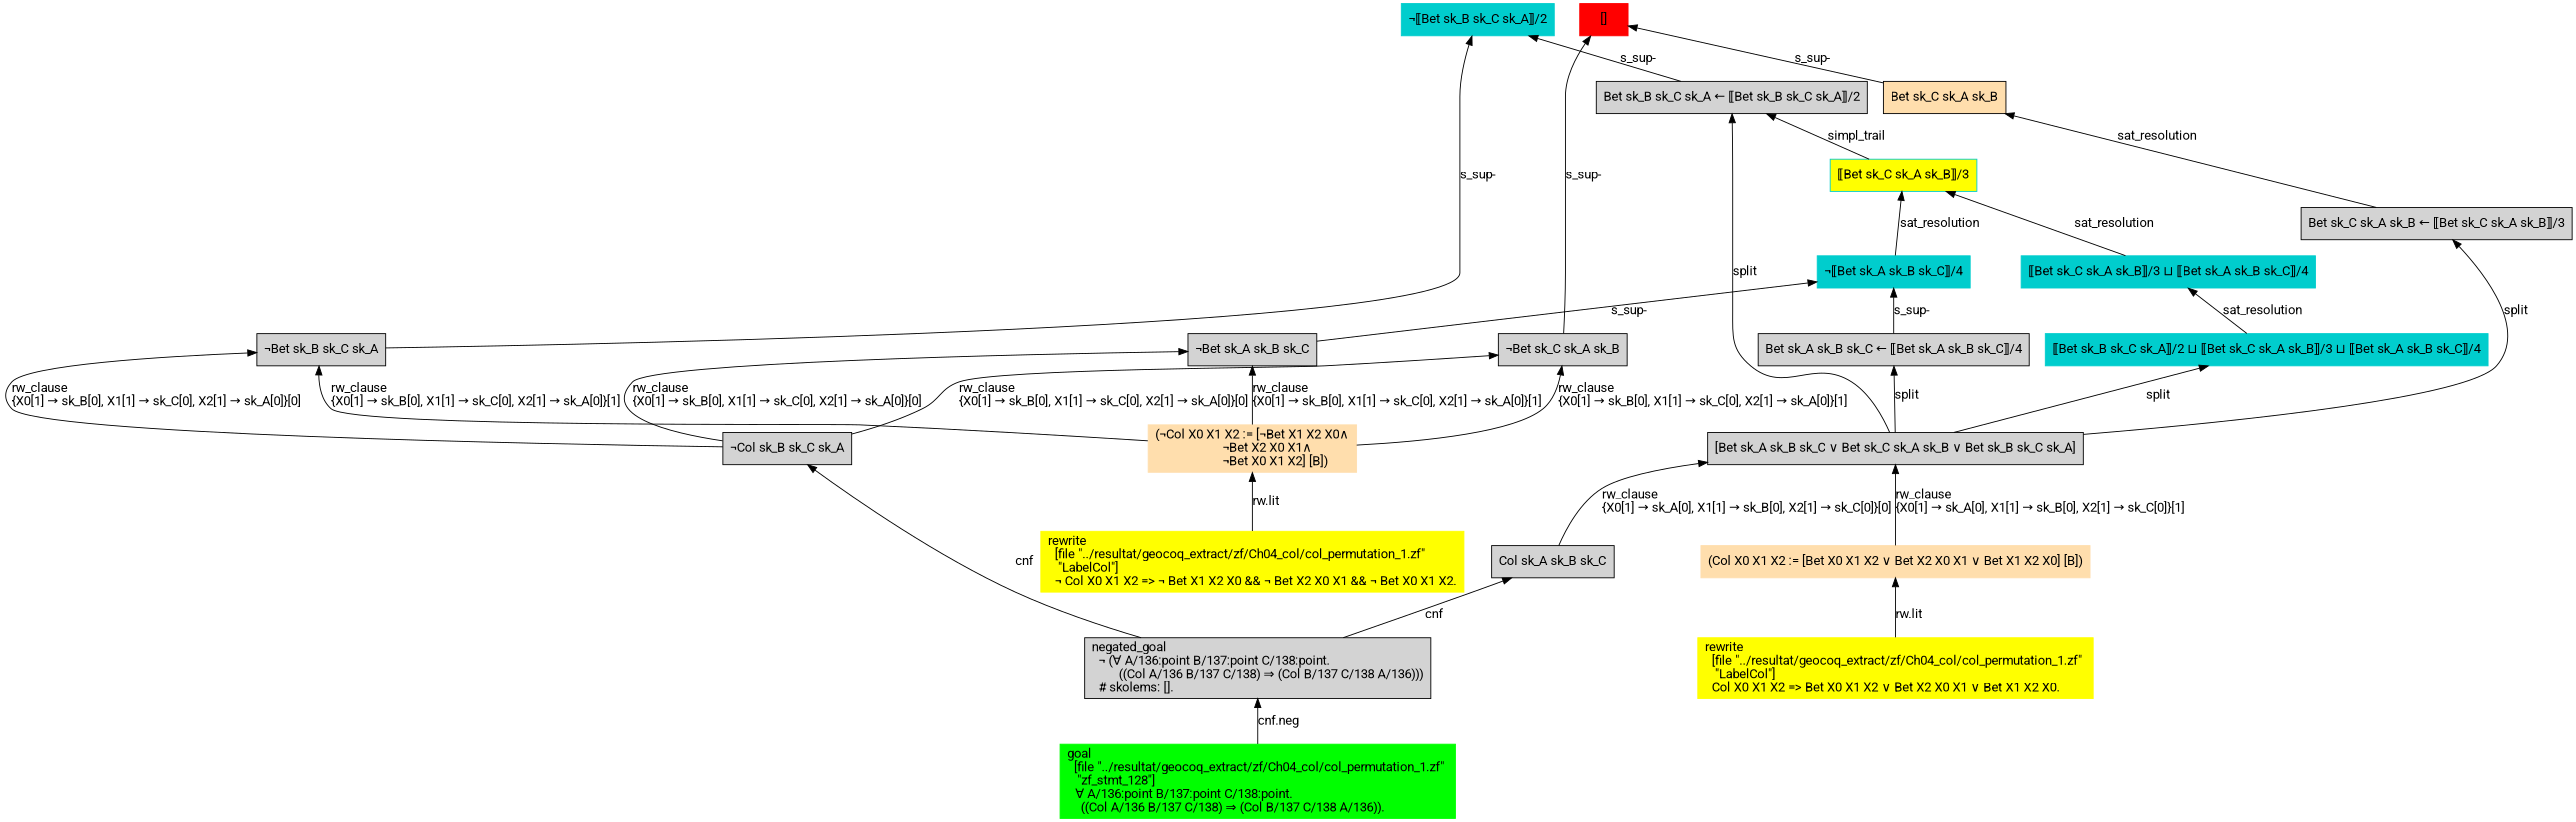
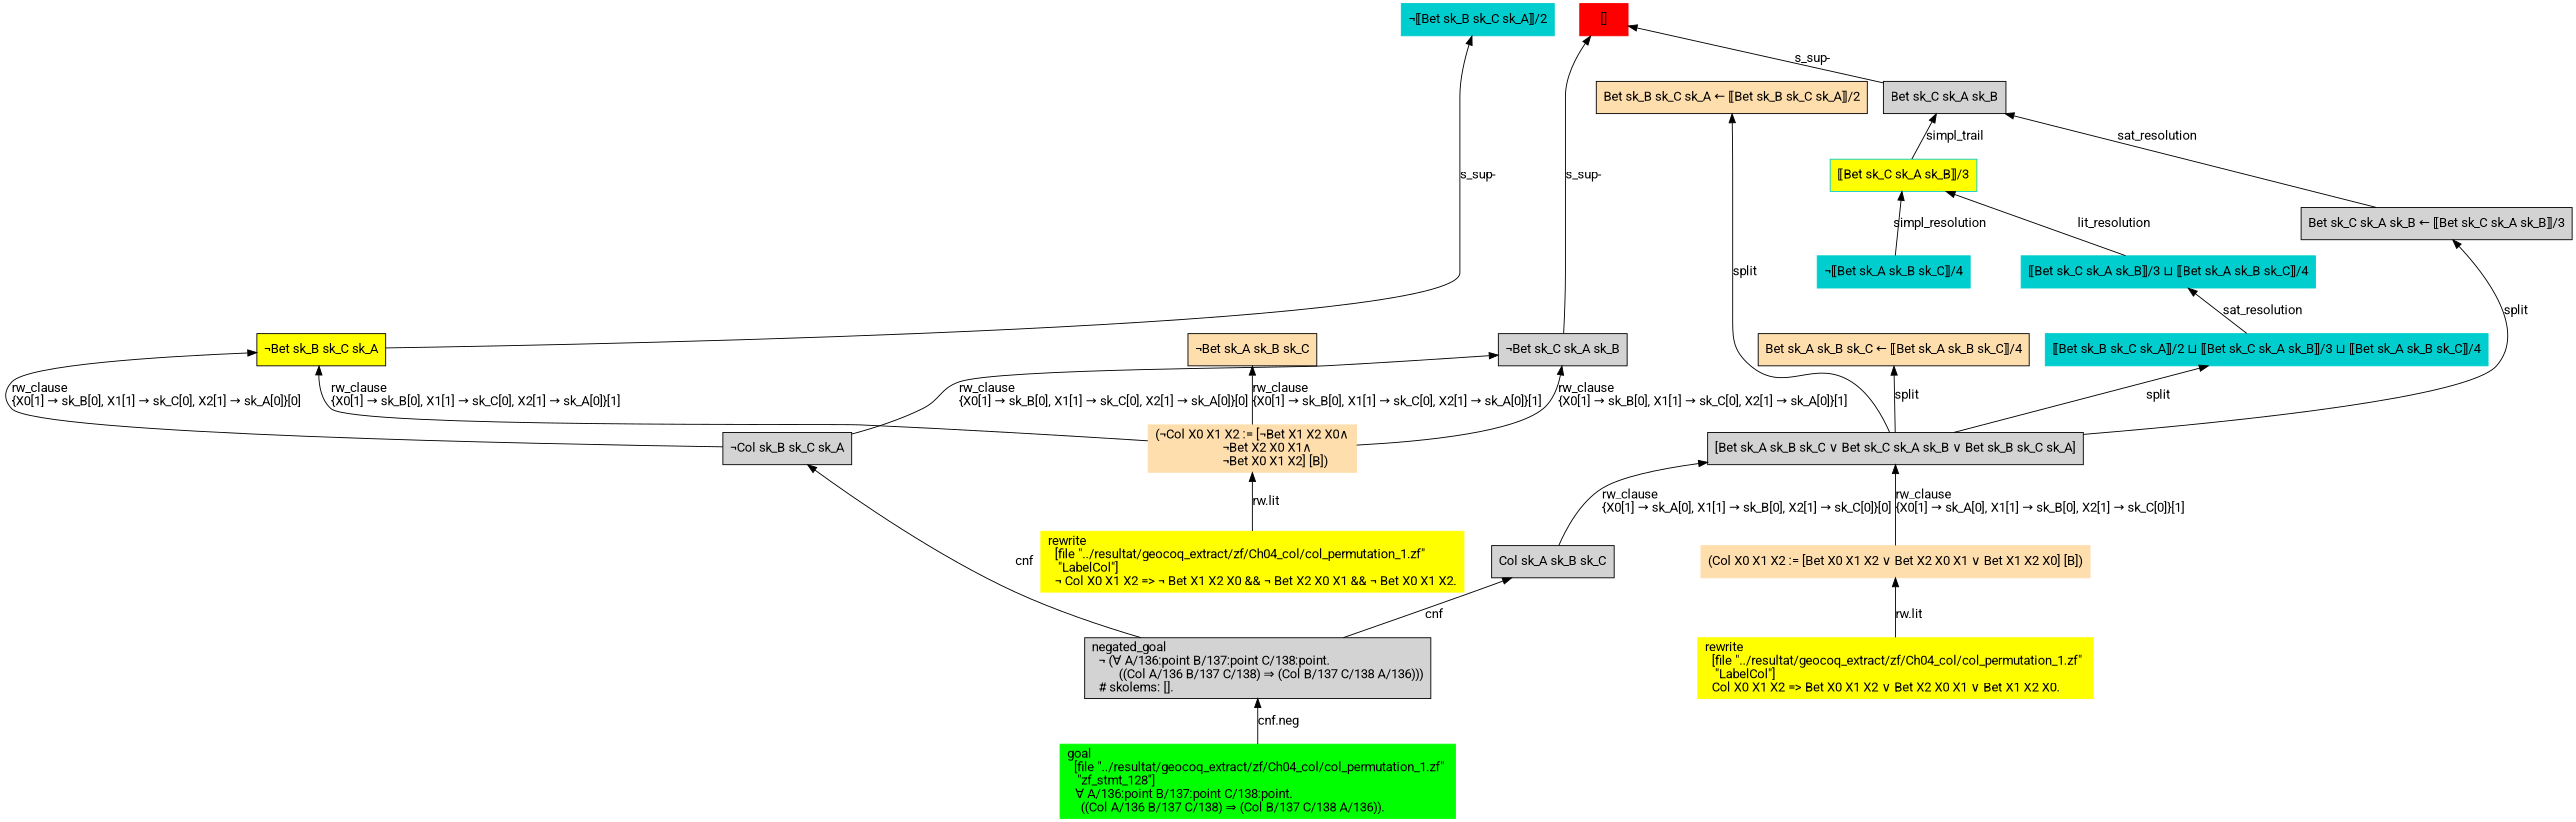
(1609, 60) -> none
(1732, 97) -> (1732, 97)
(1945, 97) -> (1945, 97)
(1822, 138) -> (1922, 140)
(1940, 224) -> (1940, 224)
(2114, 224) -> (2114, 224)
(1575, 311) -> none
(1894, 315) -> none
(321, 350) -> (321, 350)
(1252, 350) -> (1252, 350)
(1894, 350) -> (1894, 350)
(839, 361) -> none
